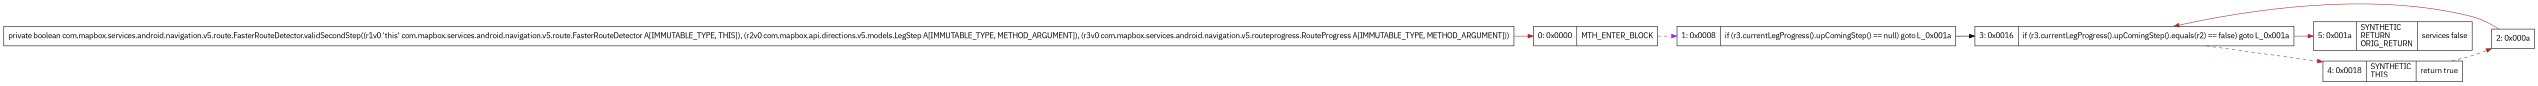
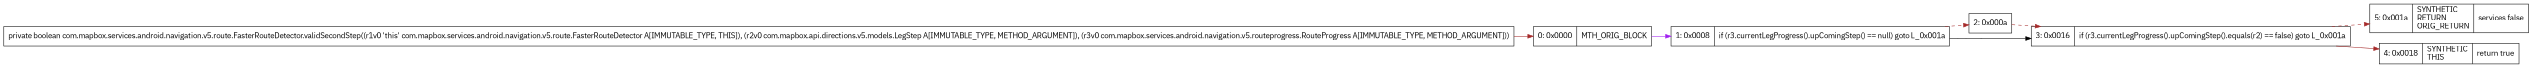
(2340, 4) -> (2023, 25)
(1617, 36) -> (1614, 36)
(1665, 36) -> (1659, 36)
(2301, 36) -> (2348, 25)
(2262, 53) -> (2355, 47)
(2469, 56) -> (1954, 26)
